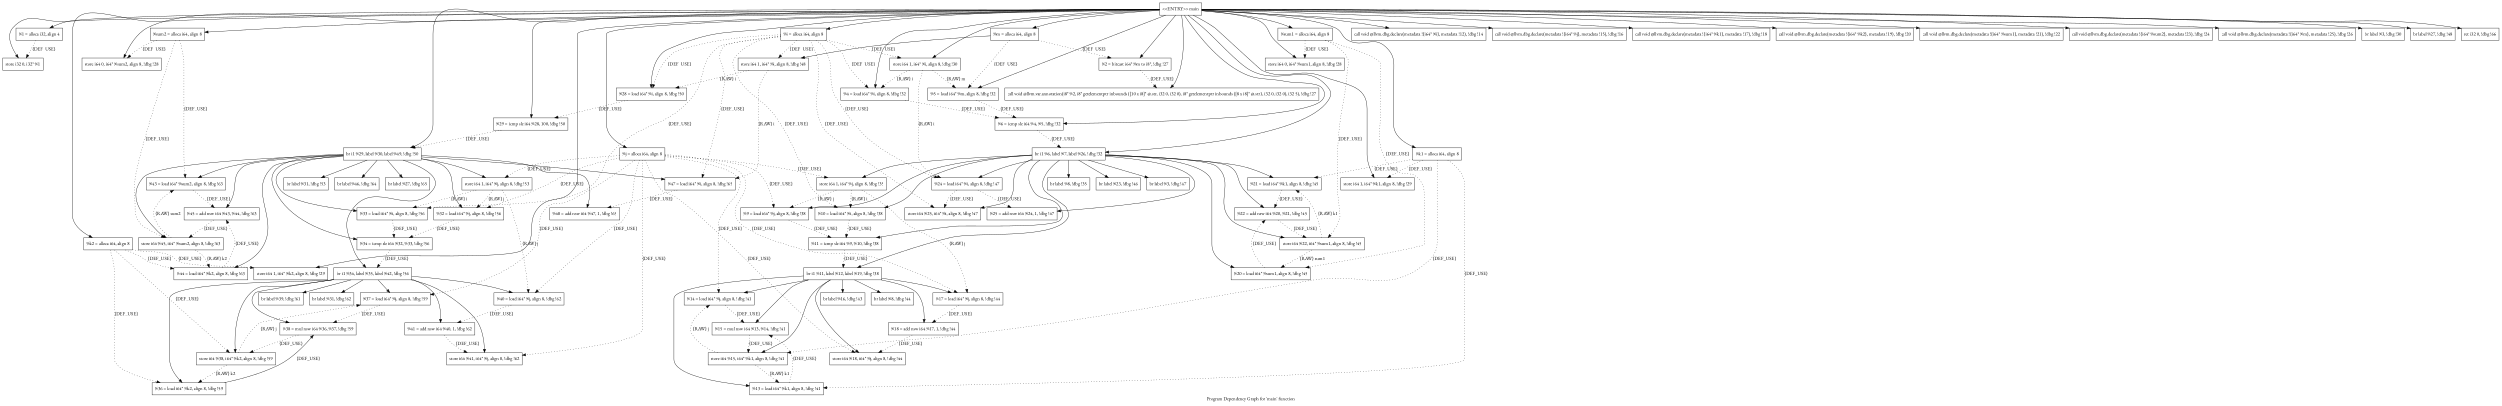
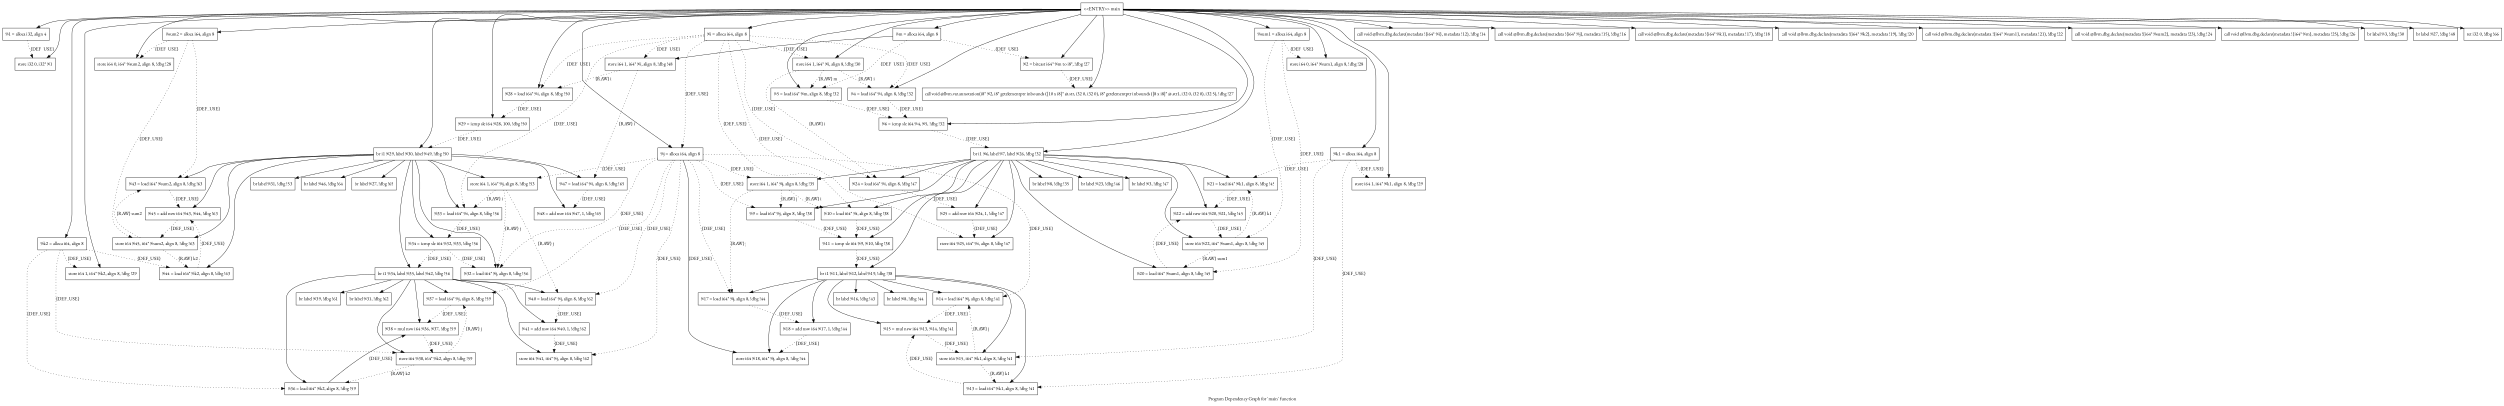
(725, 82) -> (685, 87)
(950, 196) -> (973, 227)
(433, 228) -> (459, 260)
(745, 258) -> (689, 270)
